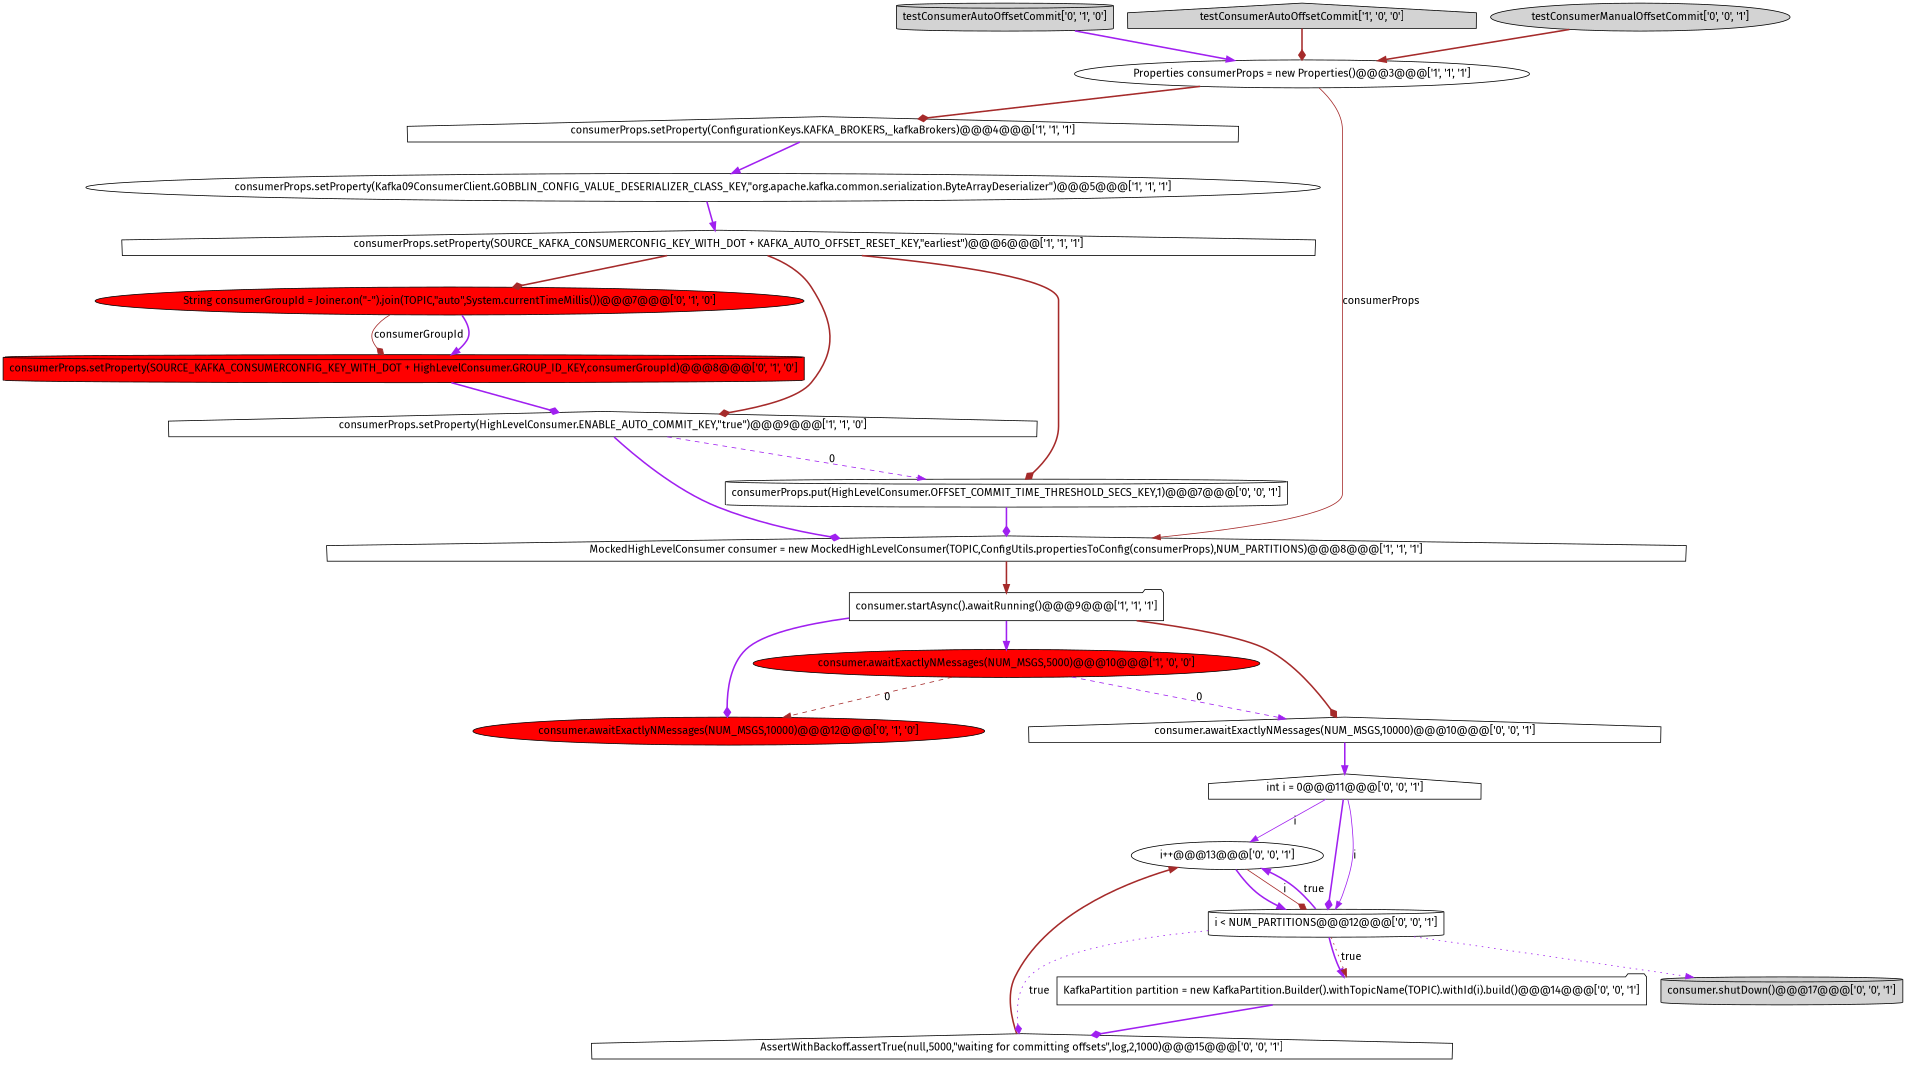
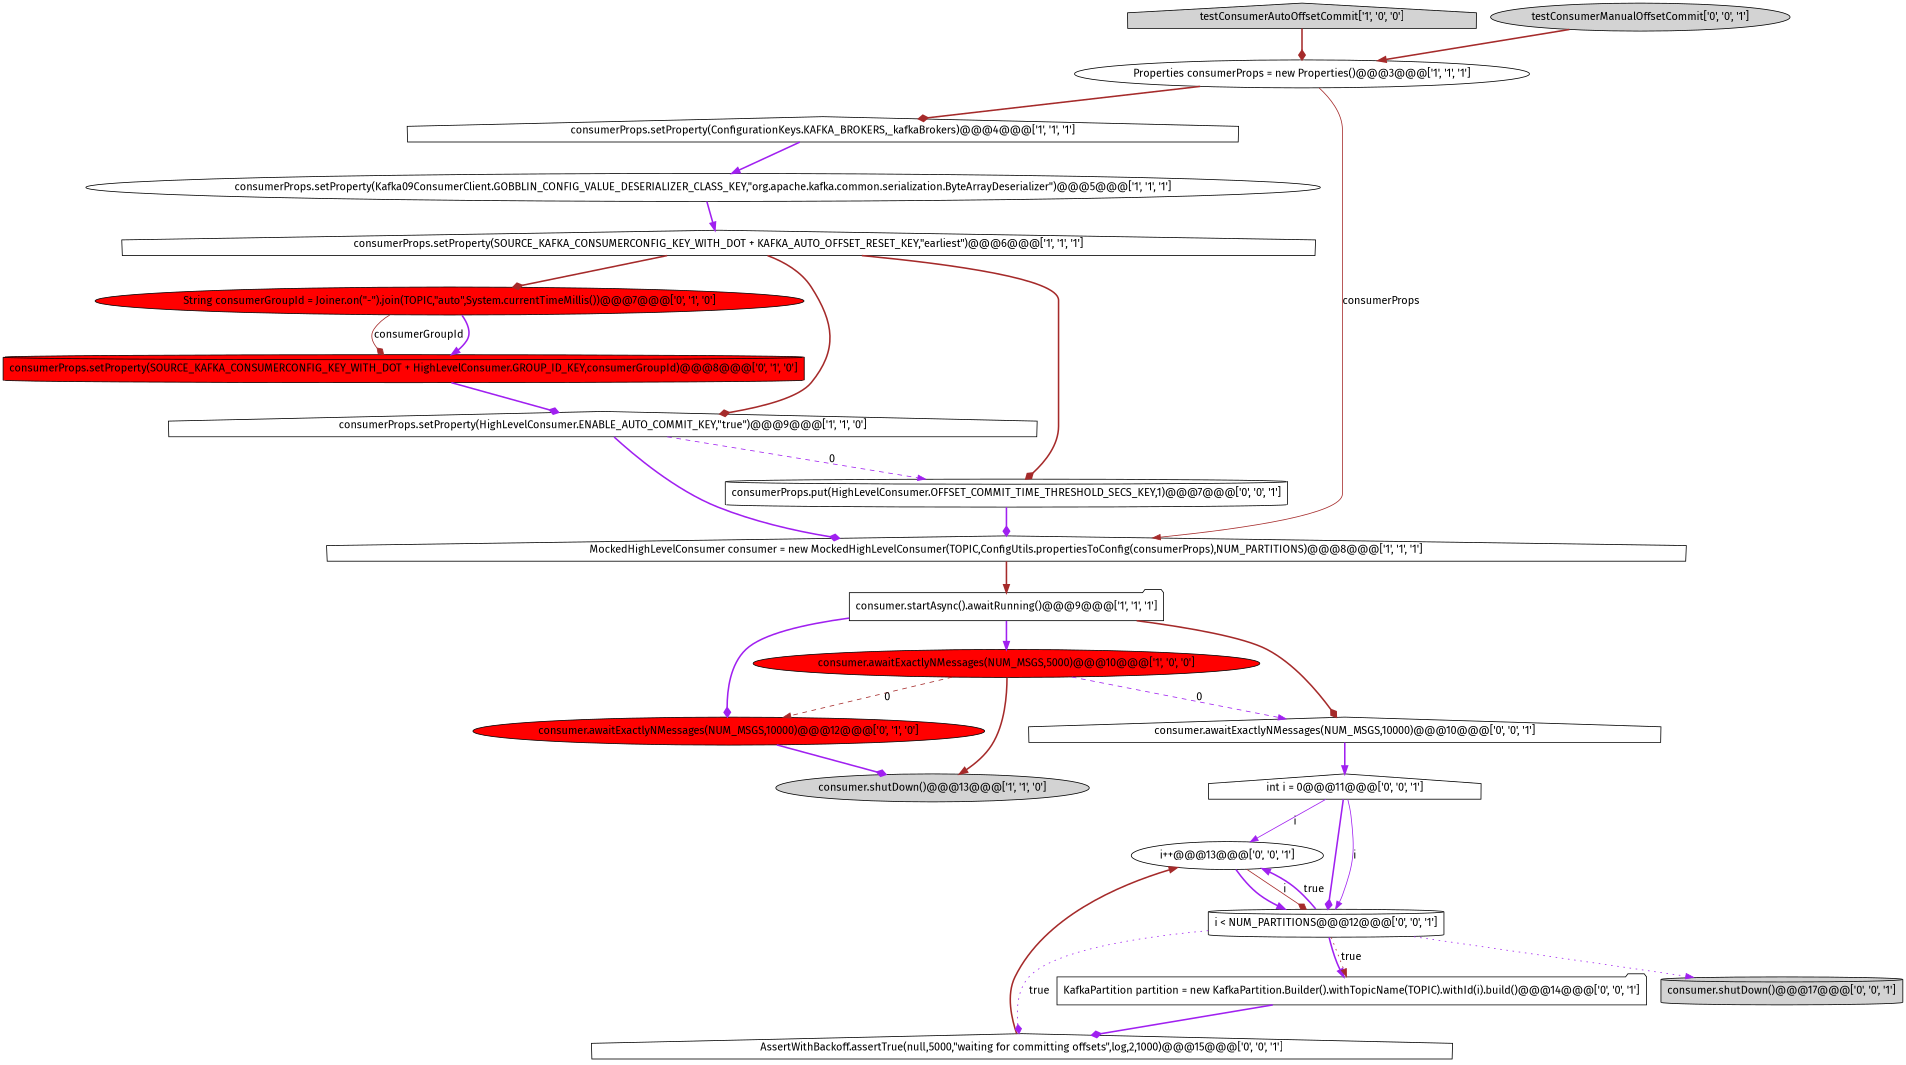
(1005, 17) -> none
none -> (933, 788)
